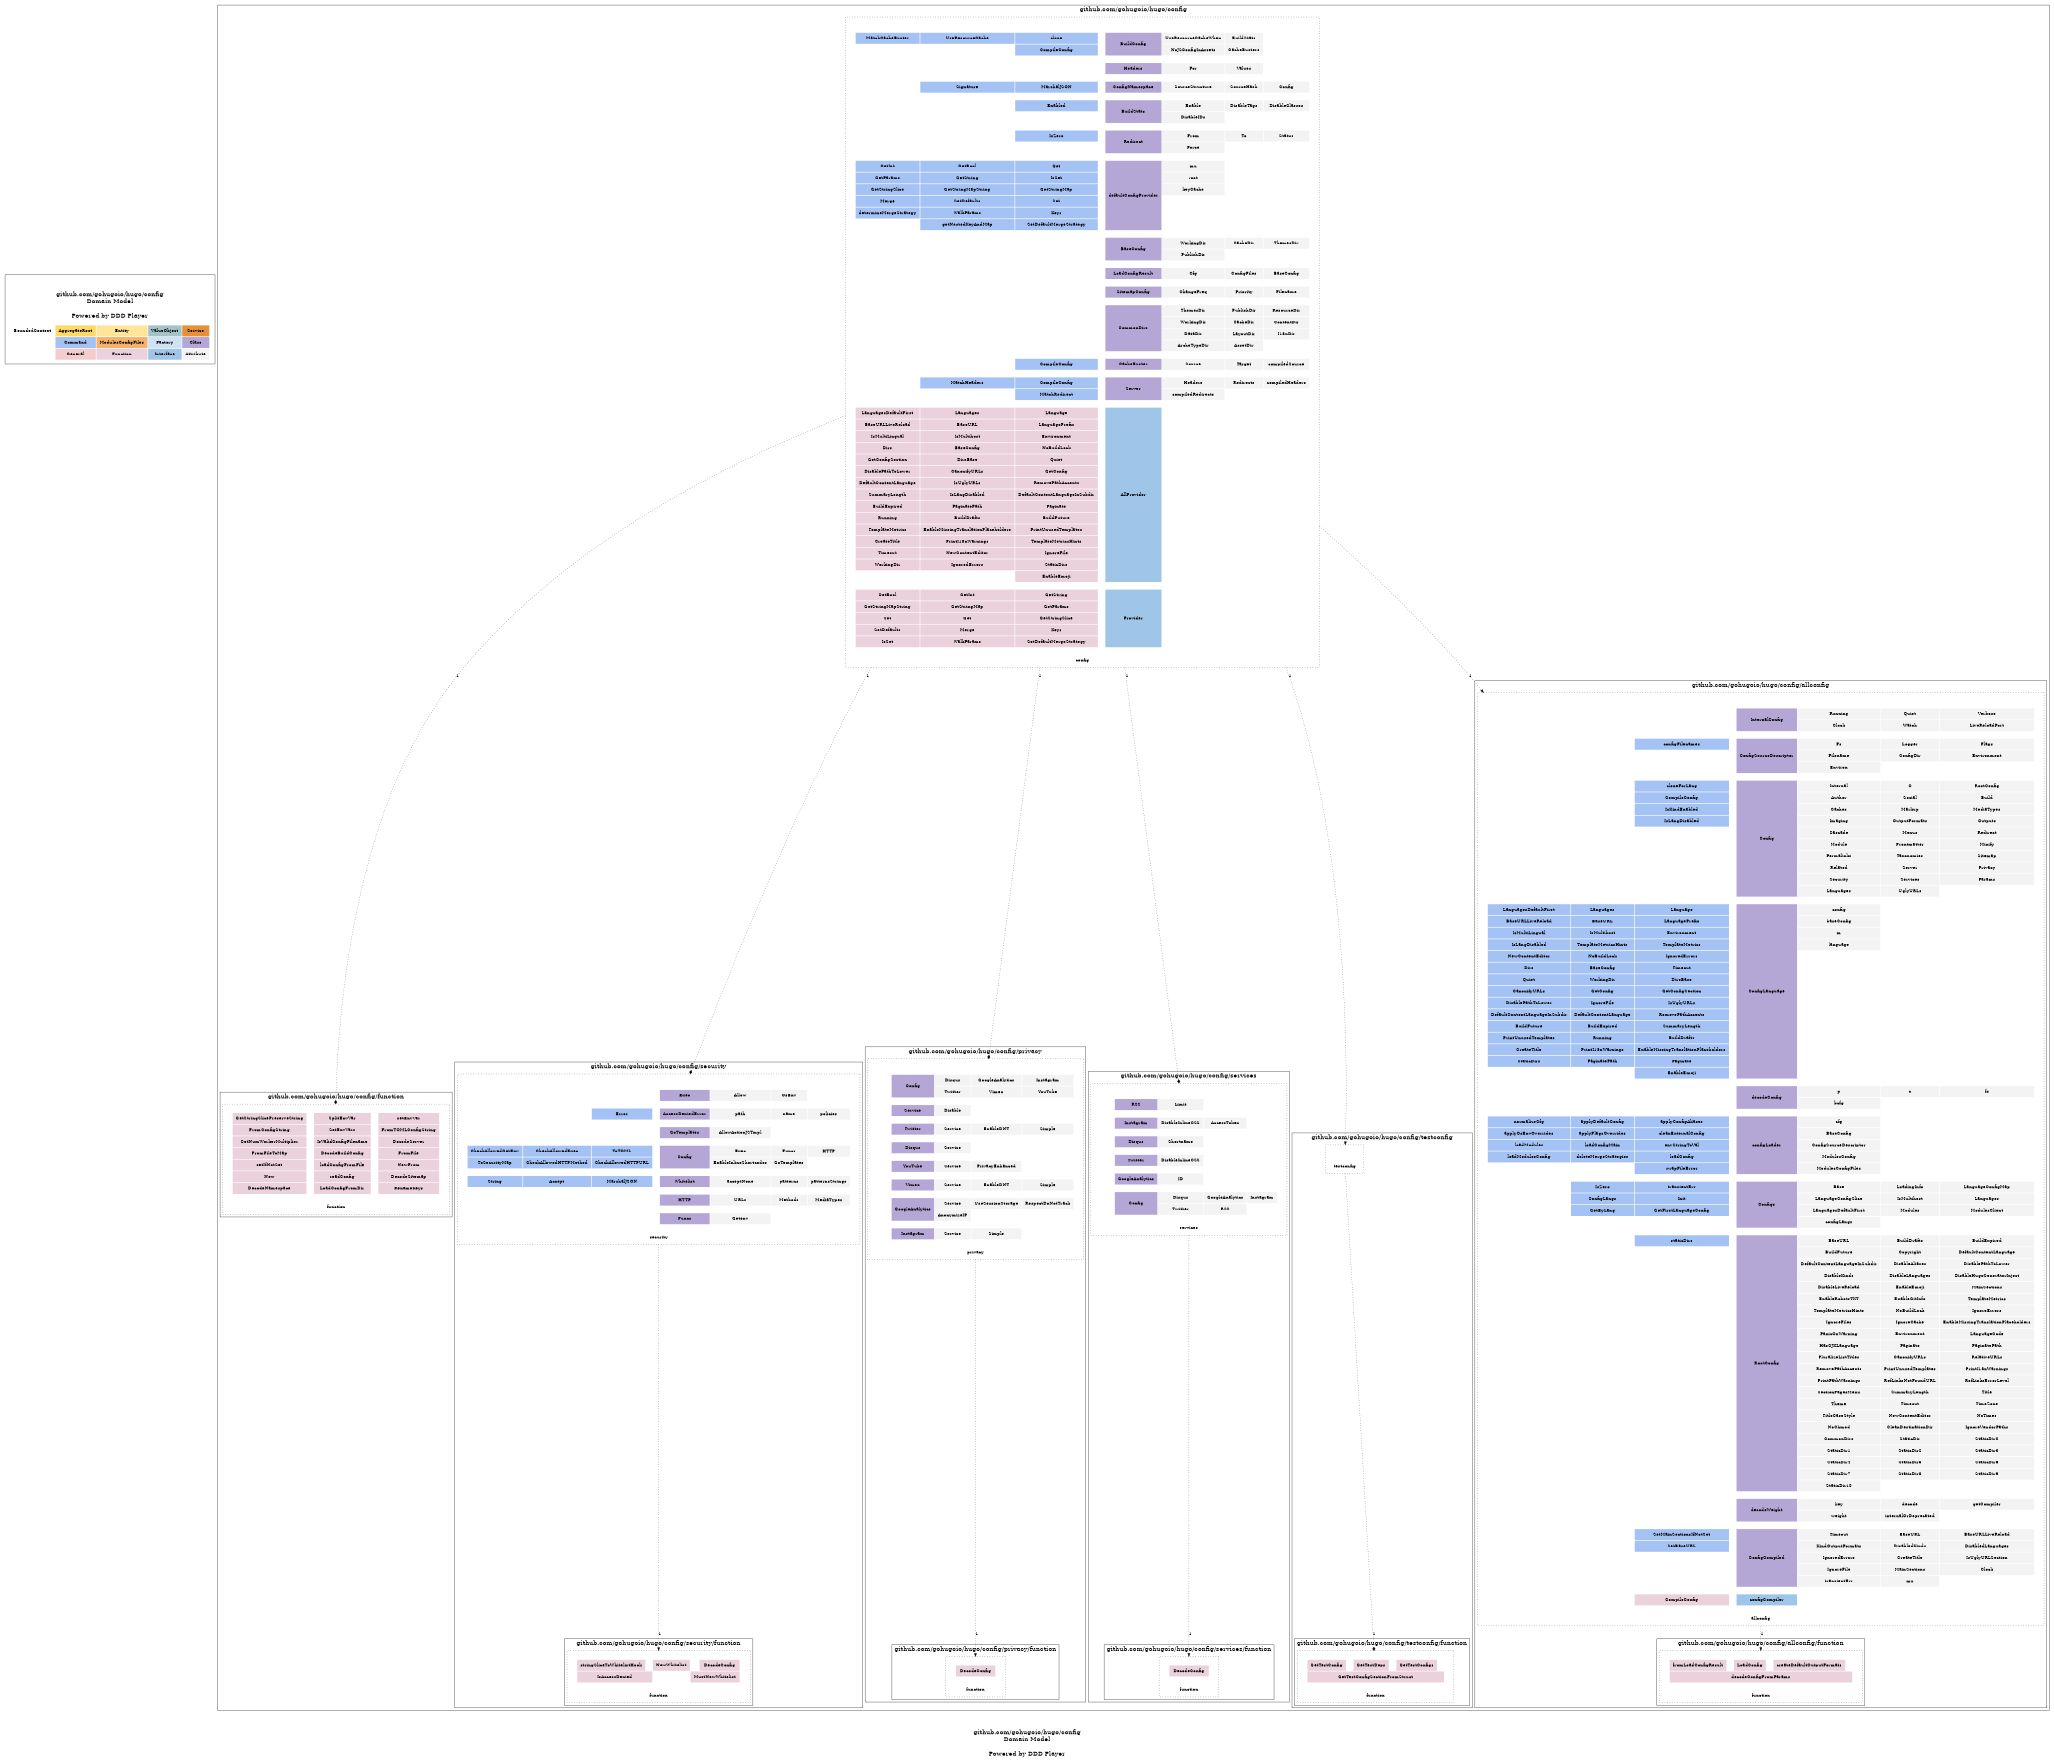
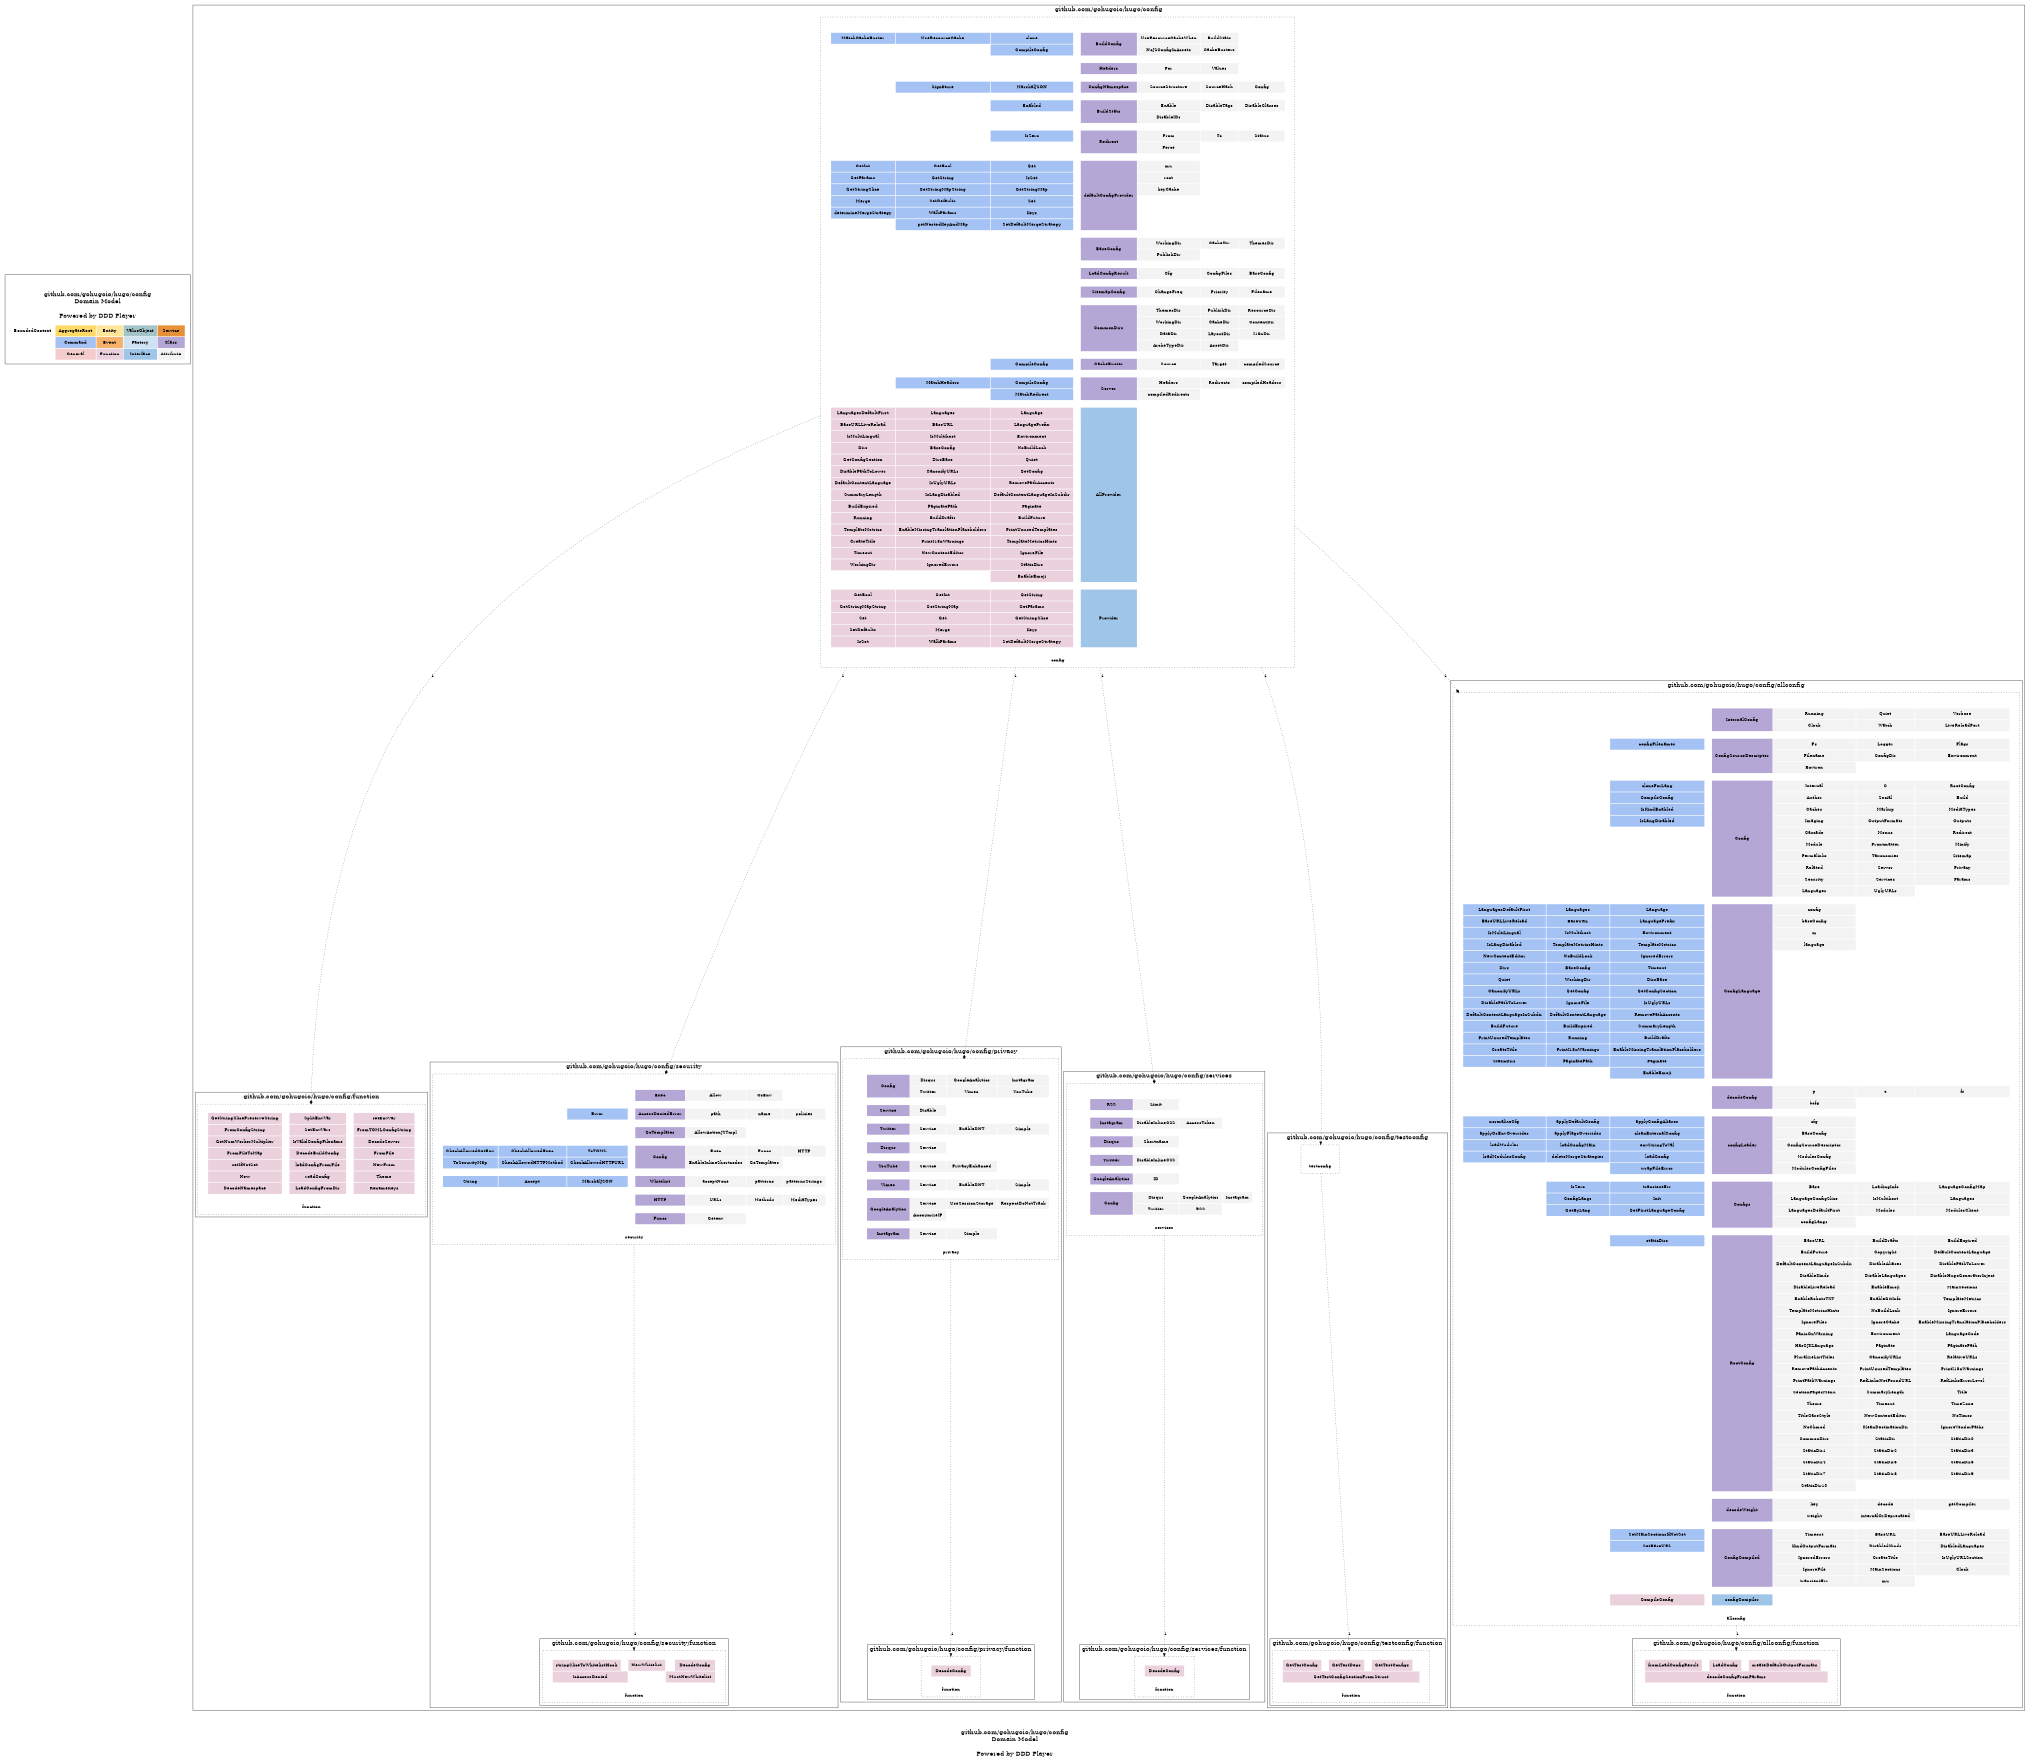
(122, 342) -> (110, 342)
(1404, 605) -> (1379, 605)
(409, 1177) -> (384, 1177)
(1360, 1410) -> (1335, 1411)
